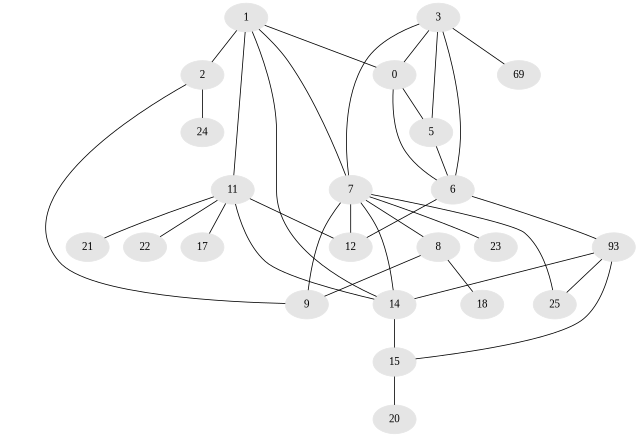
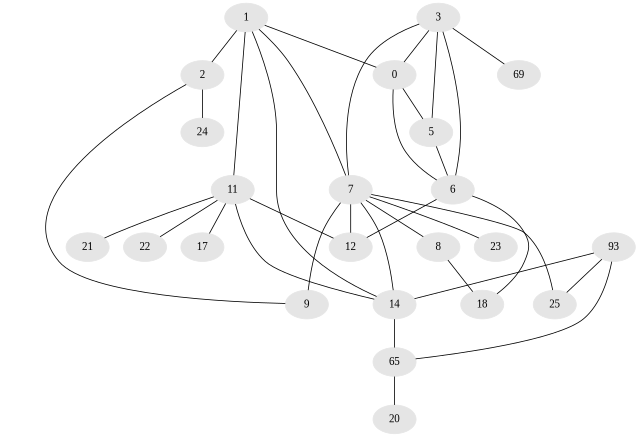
(535, 216) -> (529, 246)
(373, 276) -> none
(395, 362) -> (395, 362)
